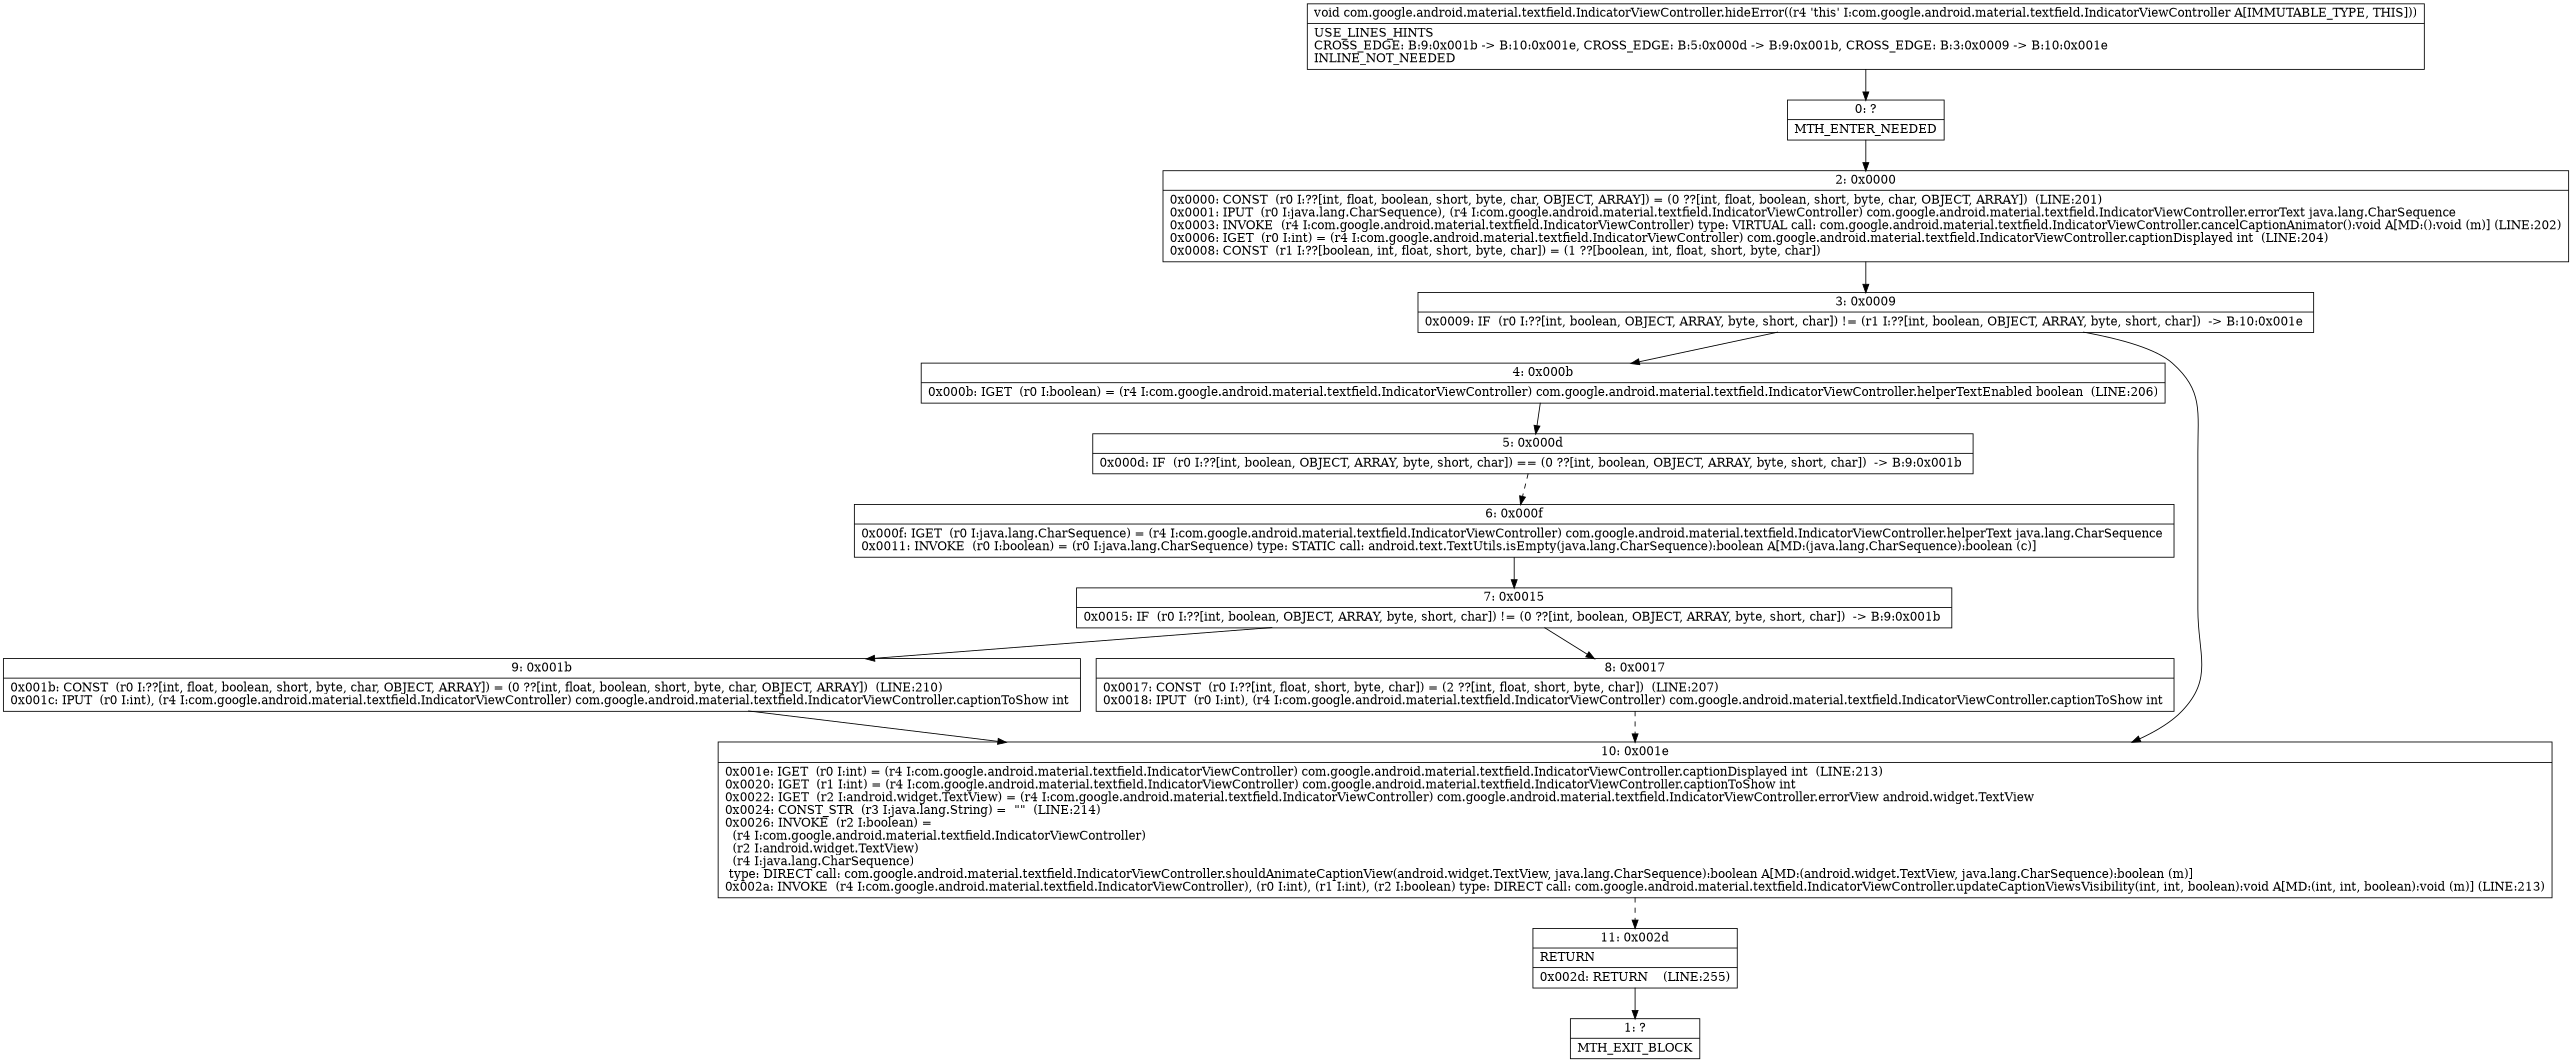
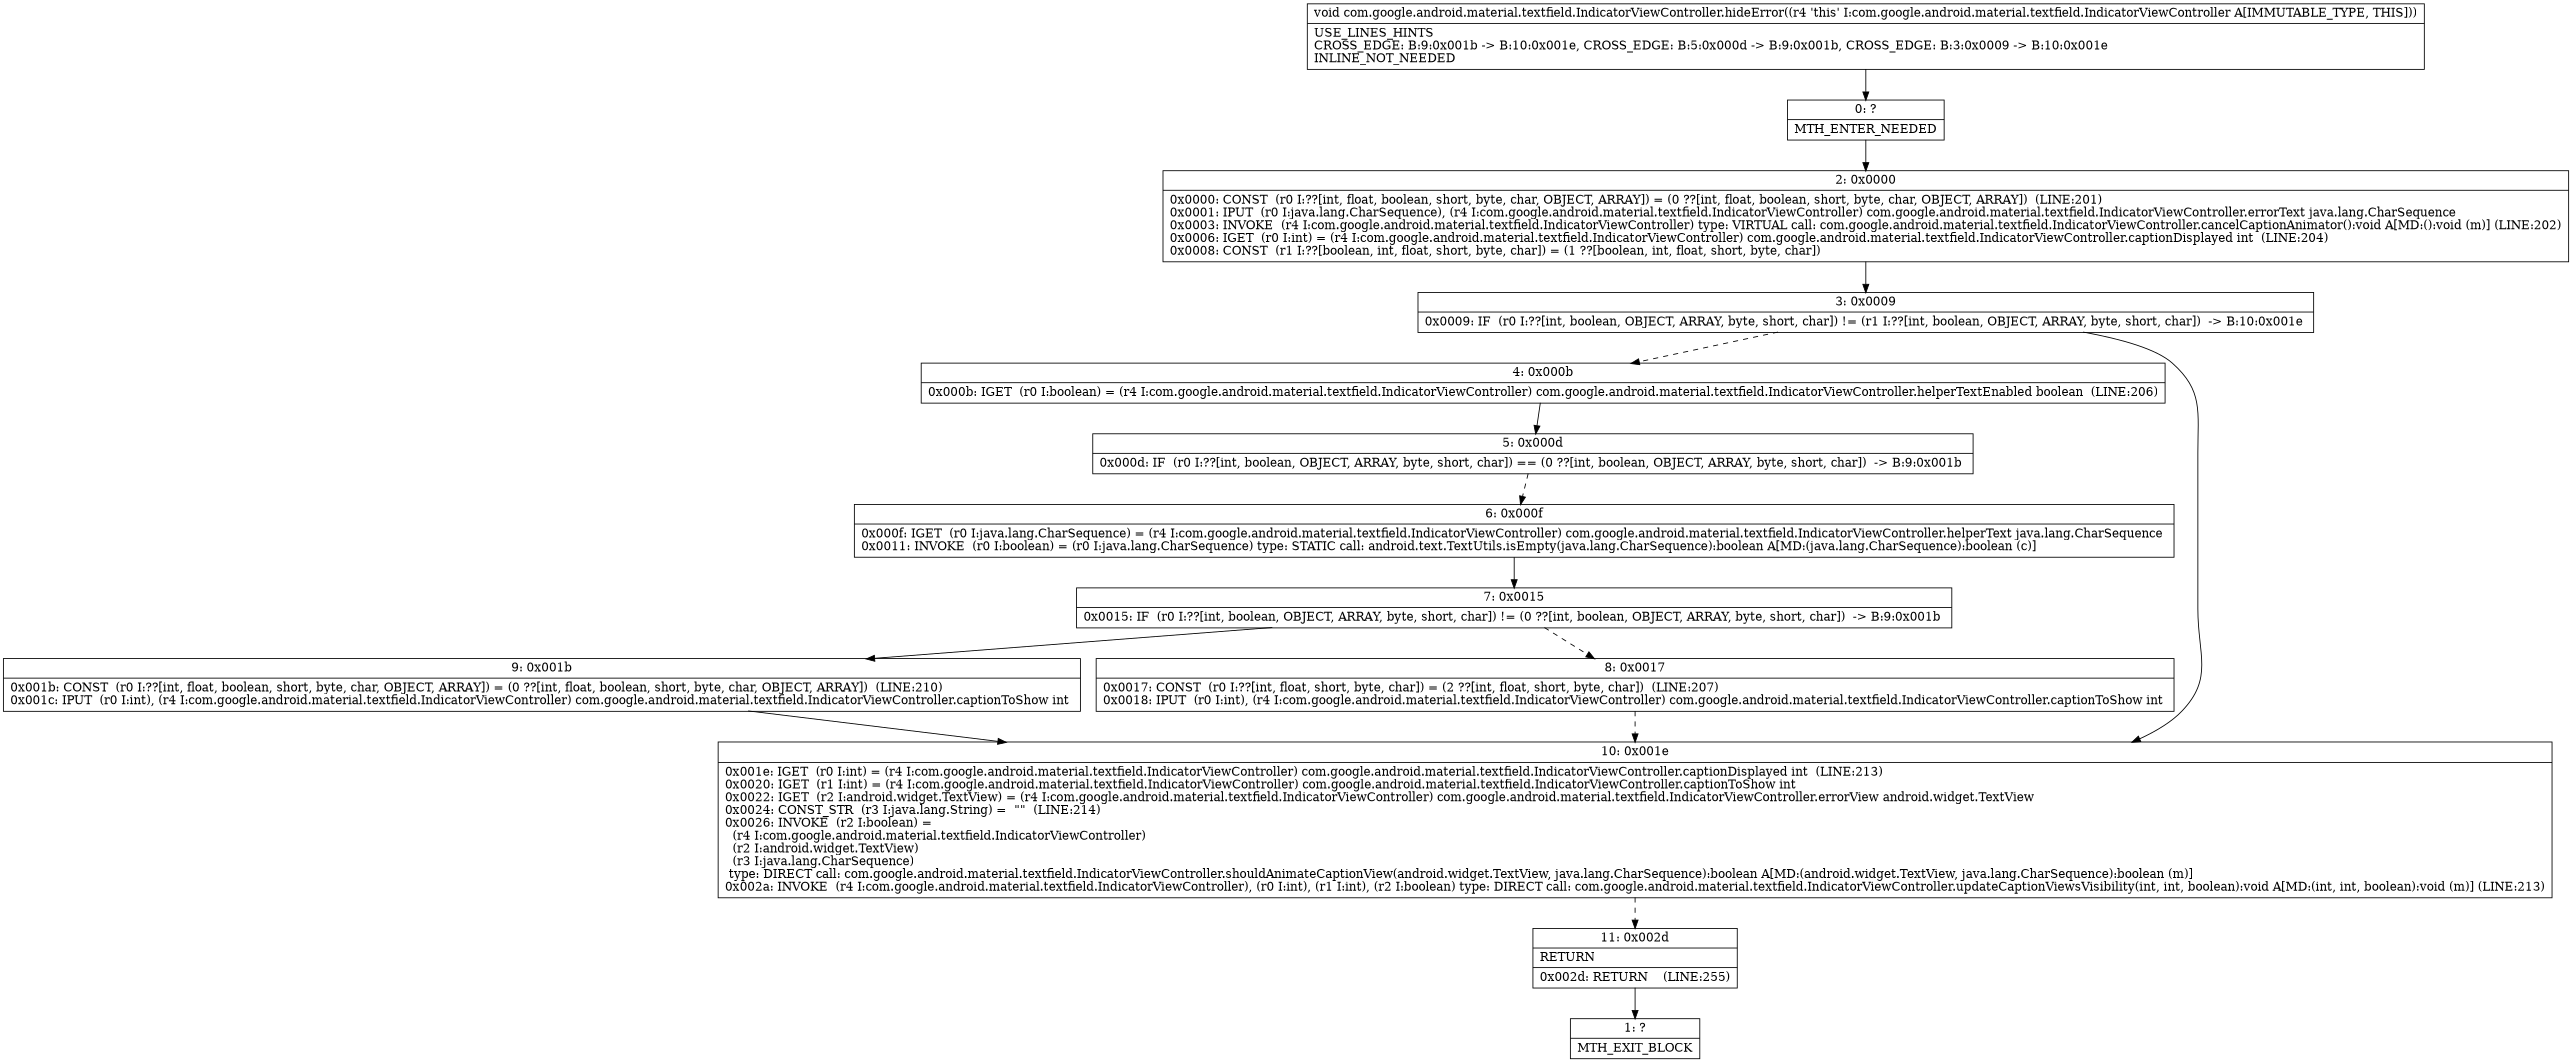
(1709, 347) -> (1709, 347)
(1566, 641) -> (1566, 641)
(820, 862) -> (820, 862)
